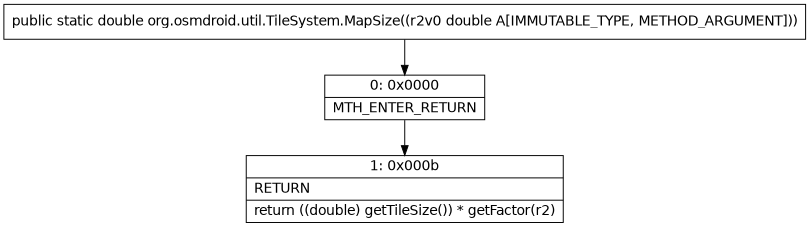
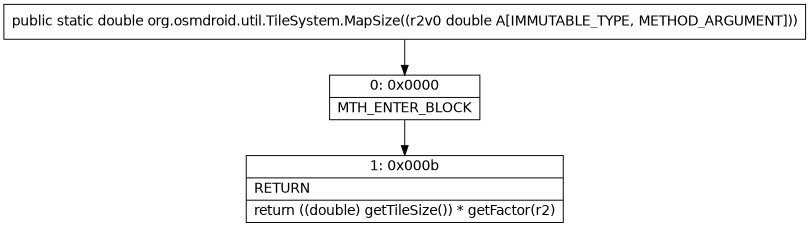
(405, 108) -> (405, 108)
